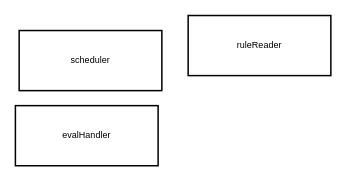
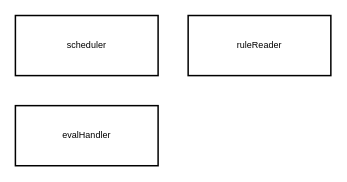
(90, 60) -> (87, 45)
